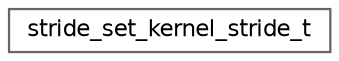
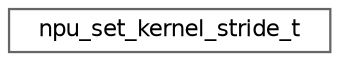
(170, 31) -> (170, 31)
